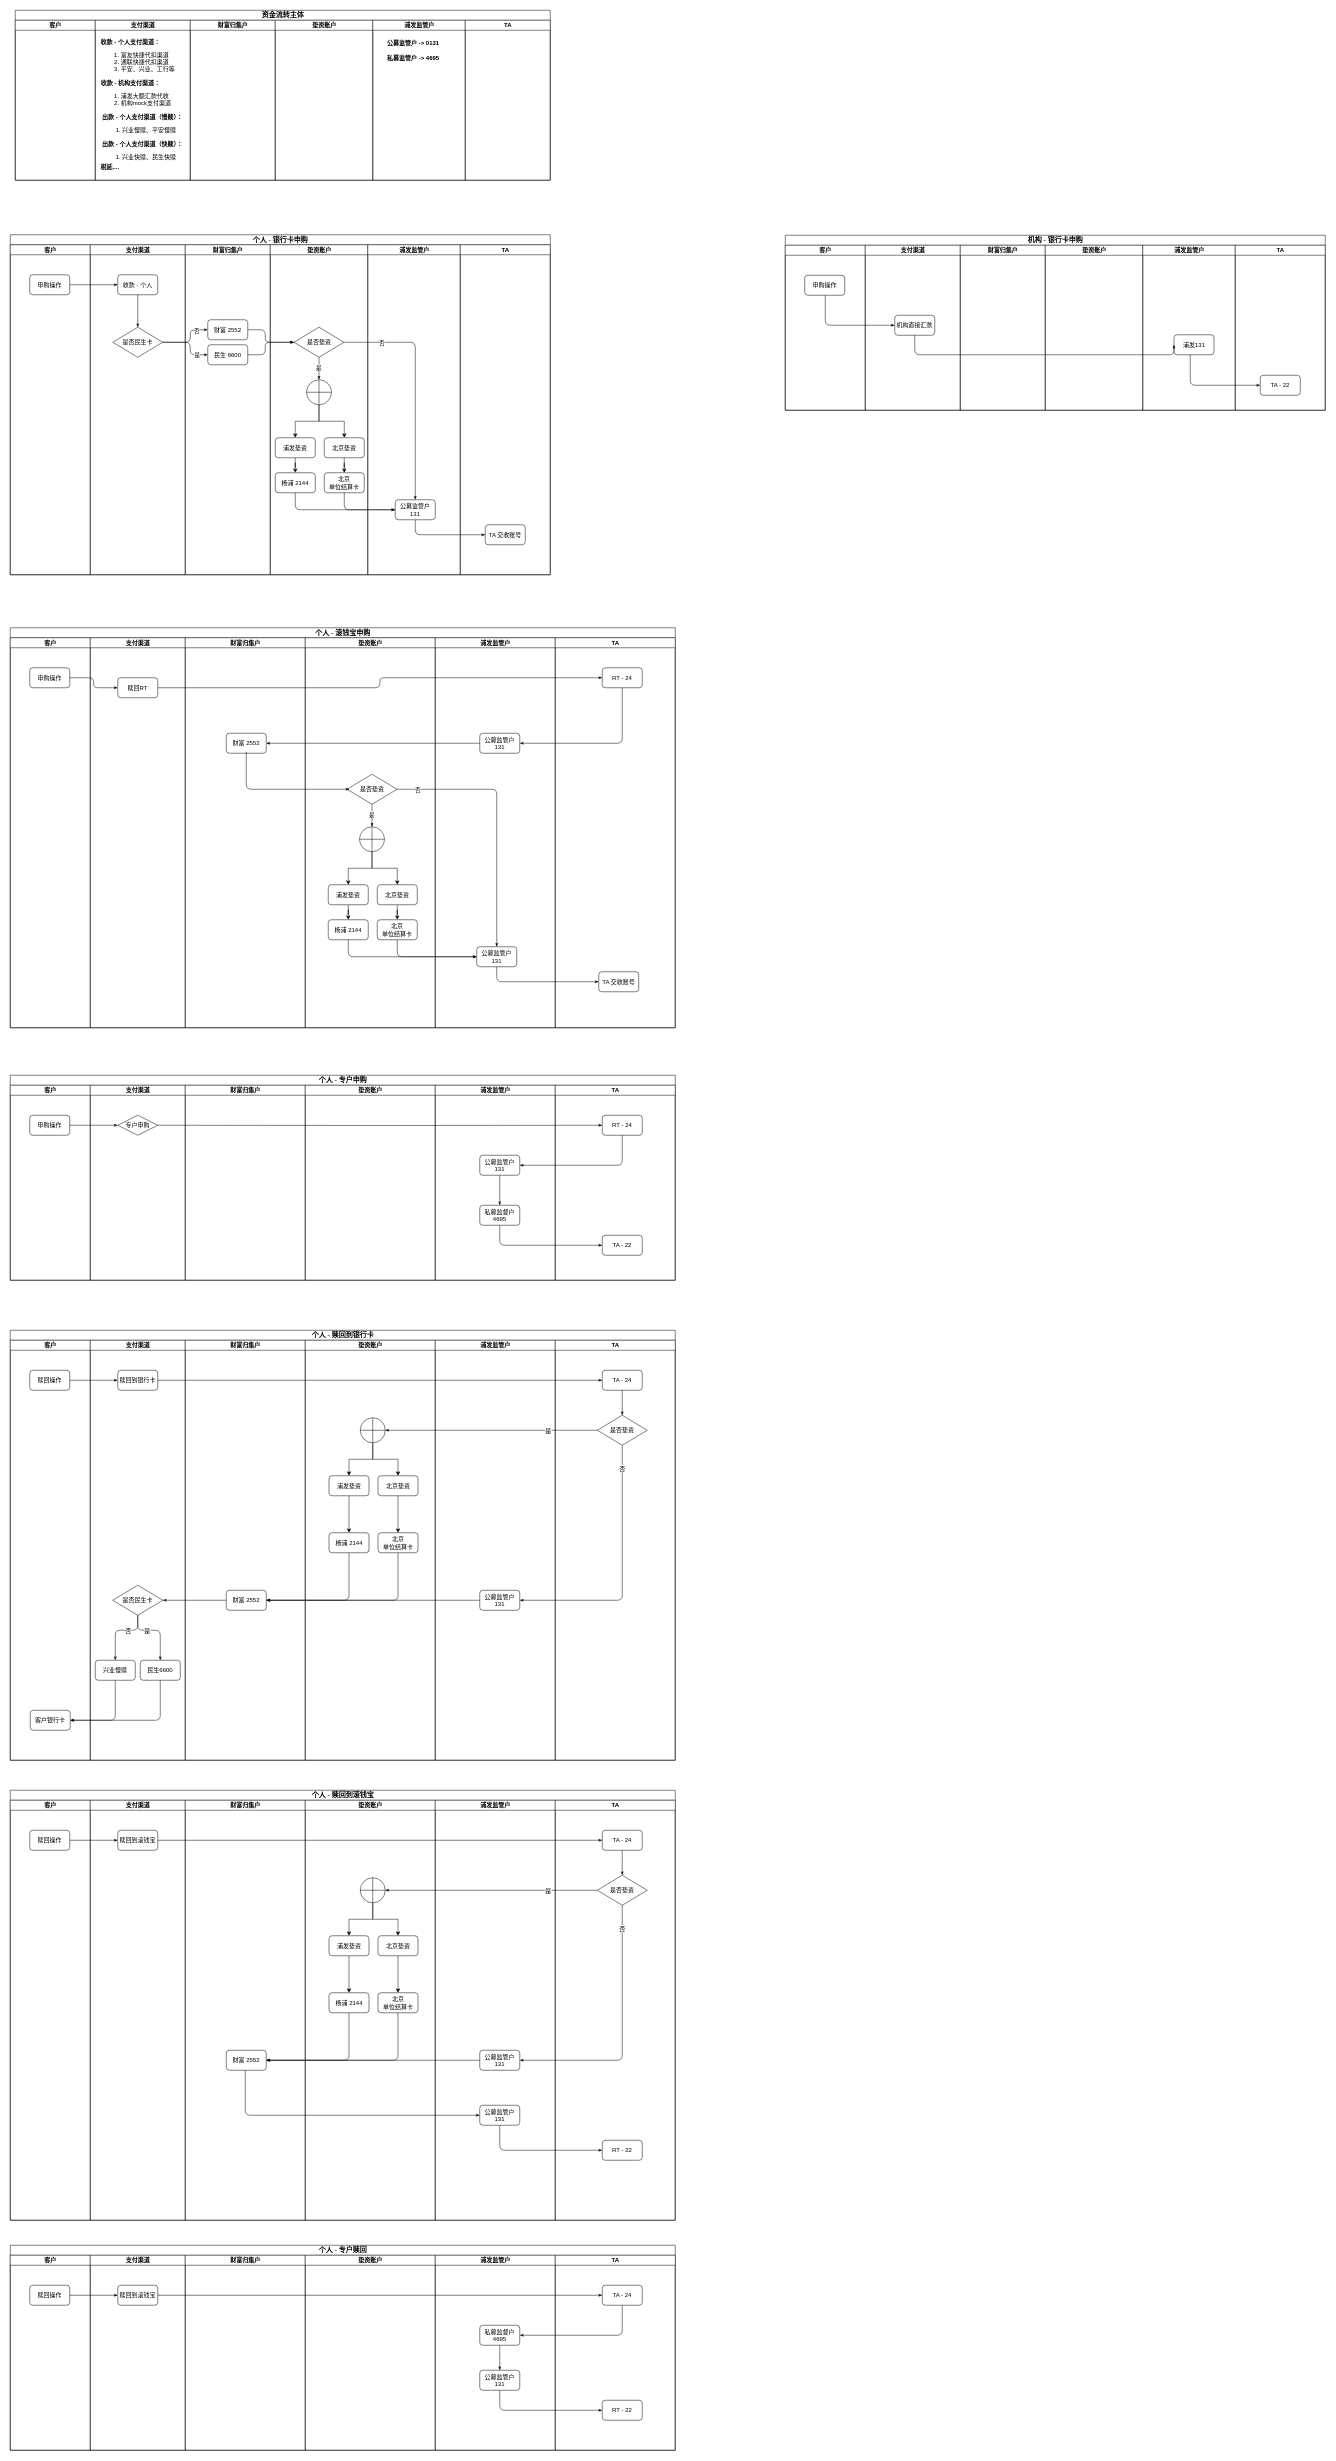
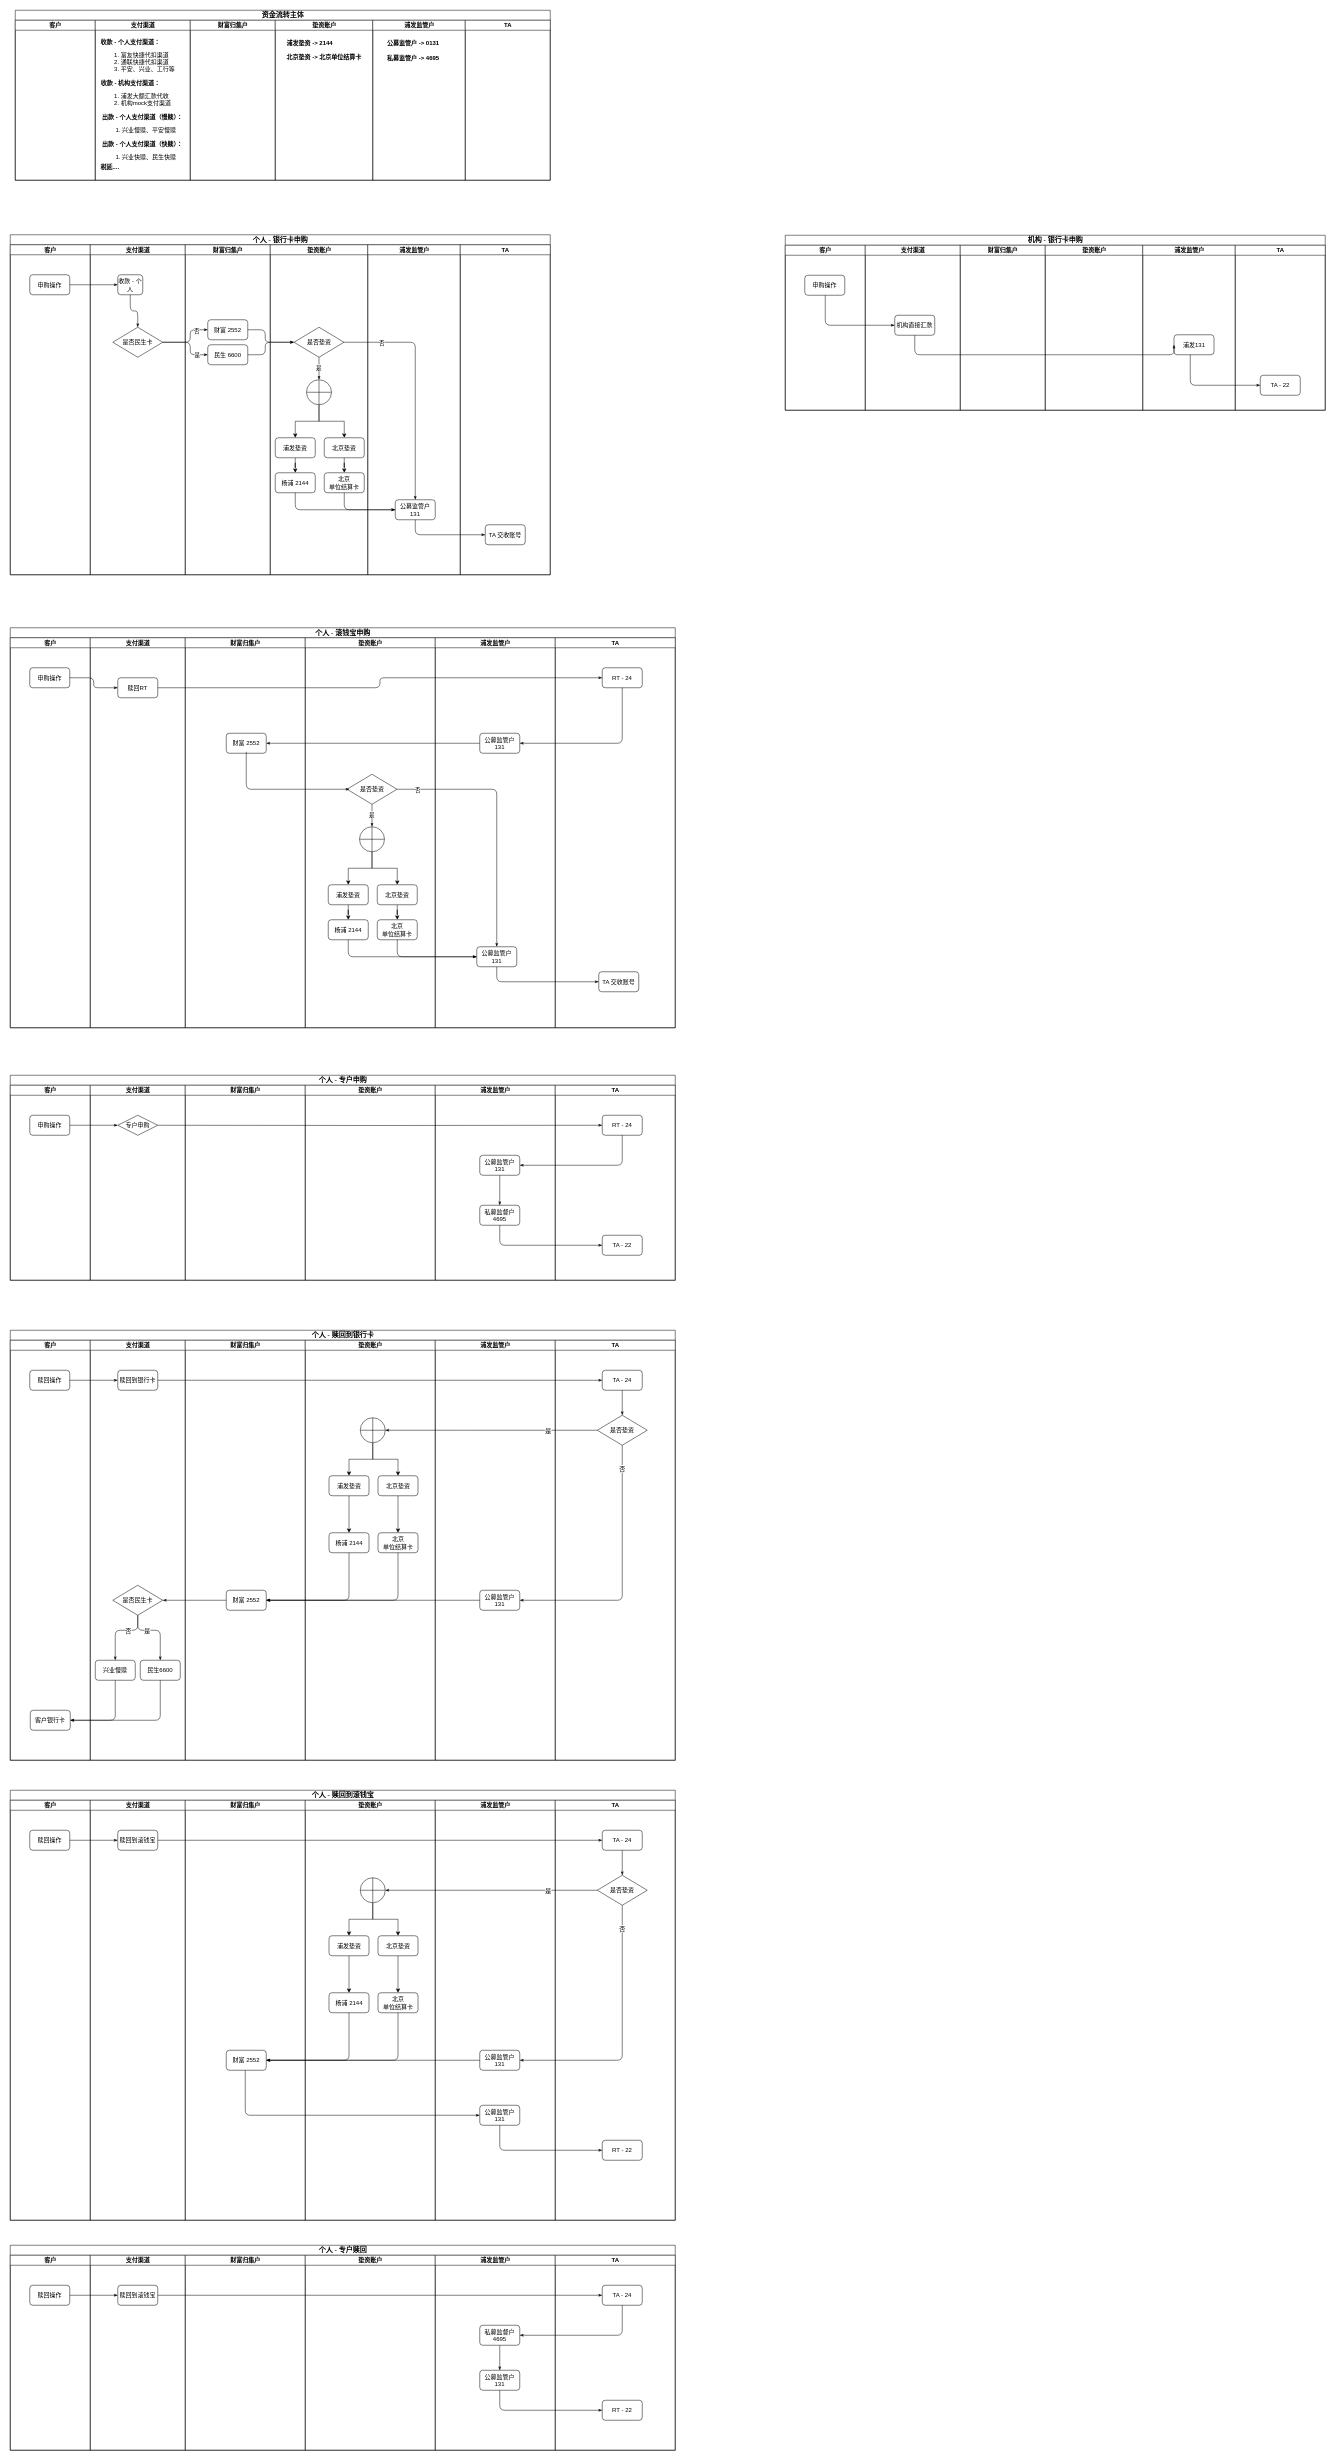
none -> (328, 50)
(138, 285) -> (130, 285)
